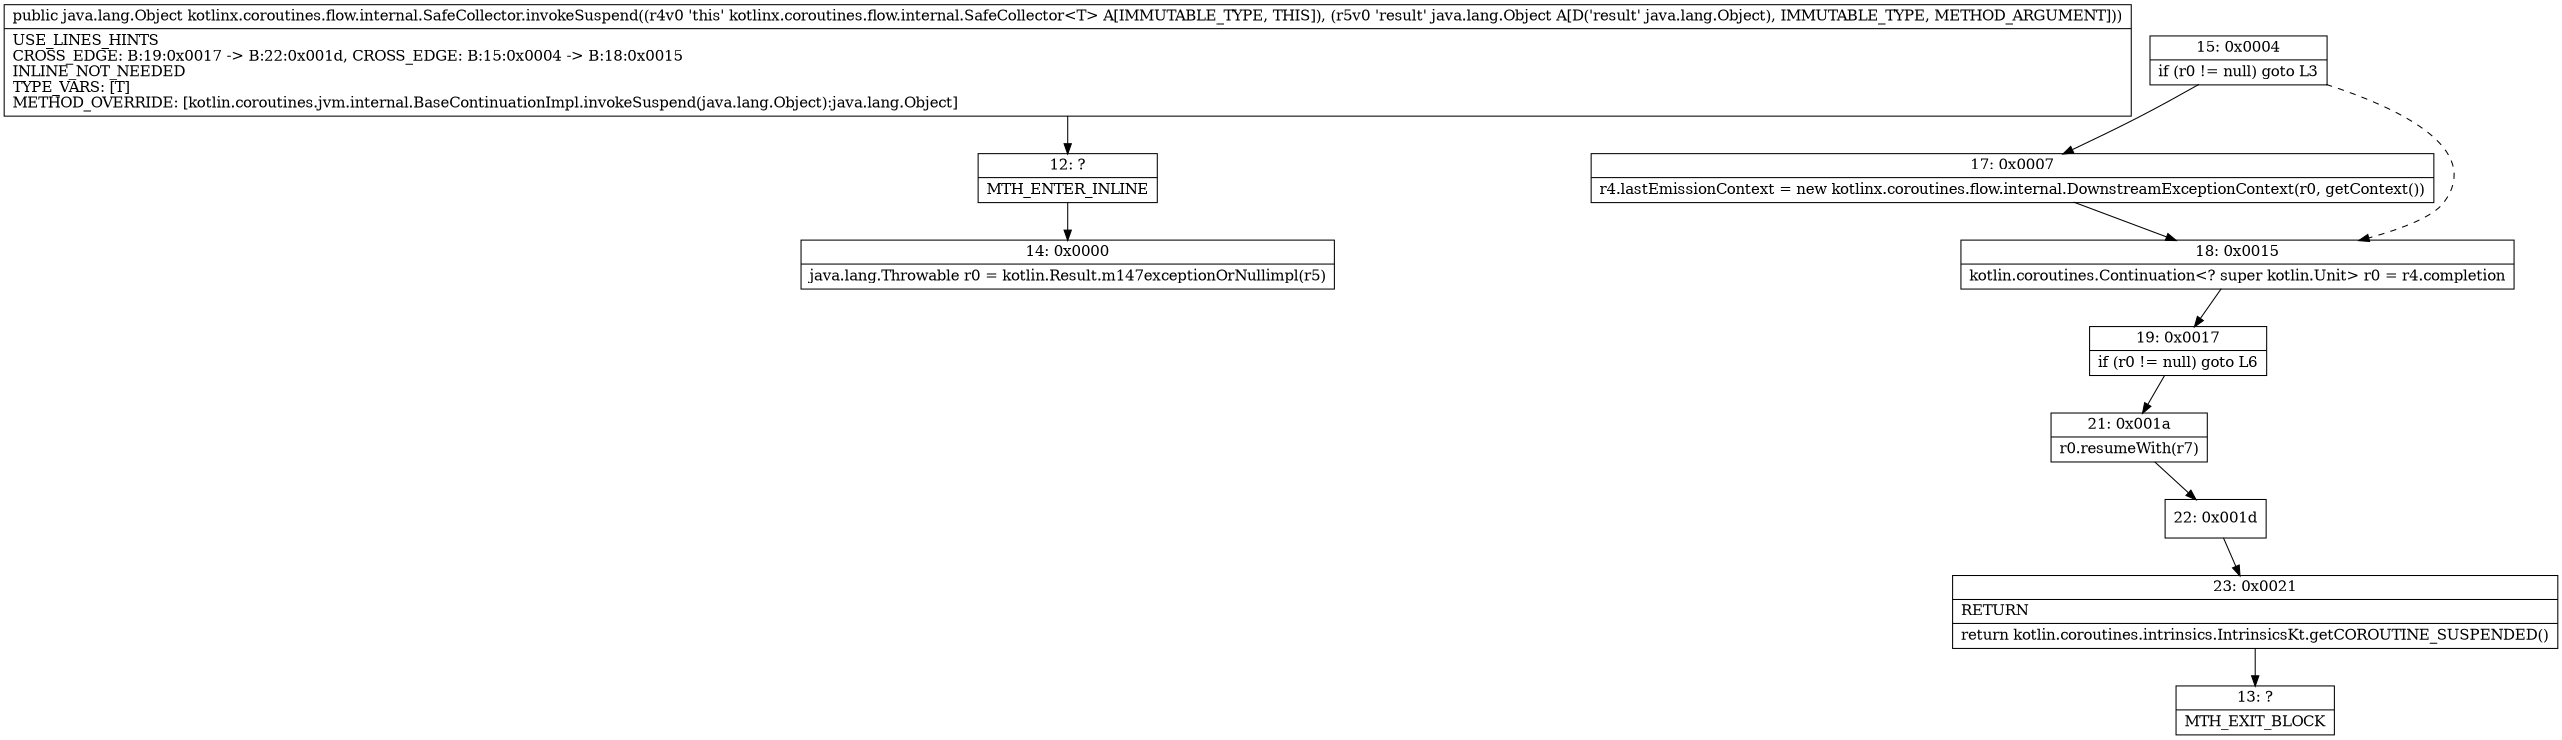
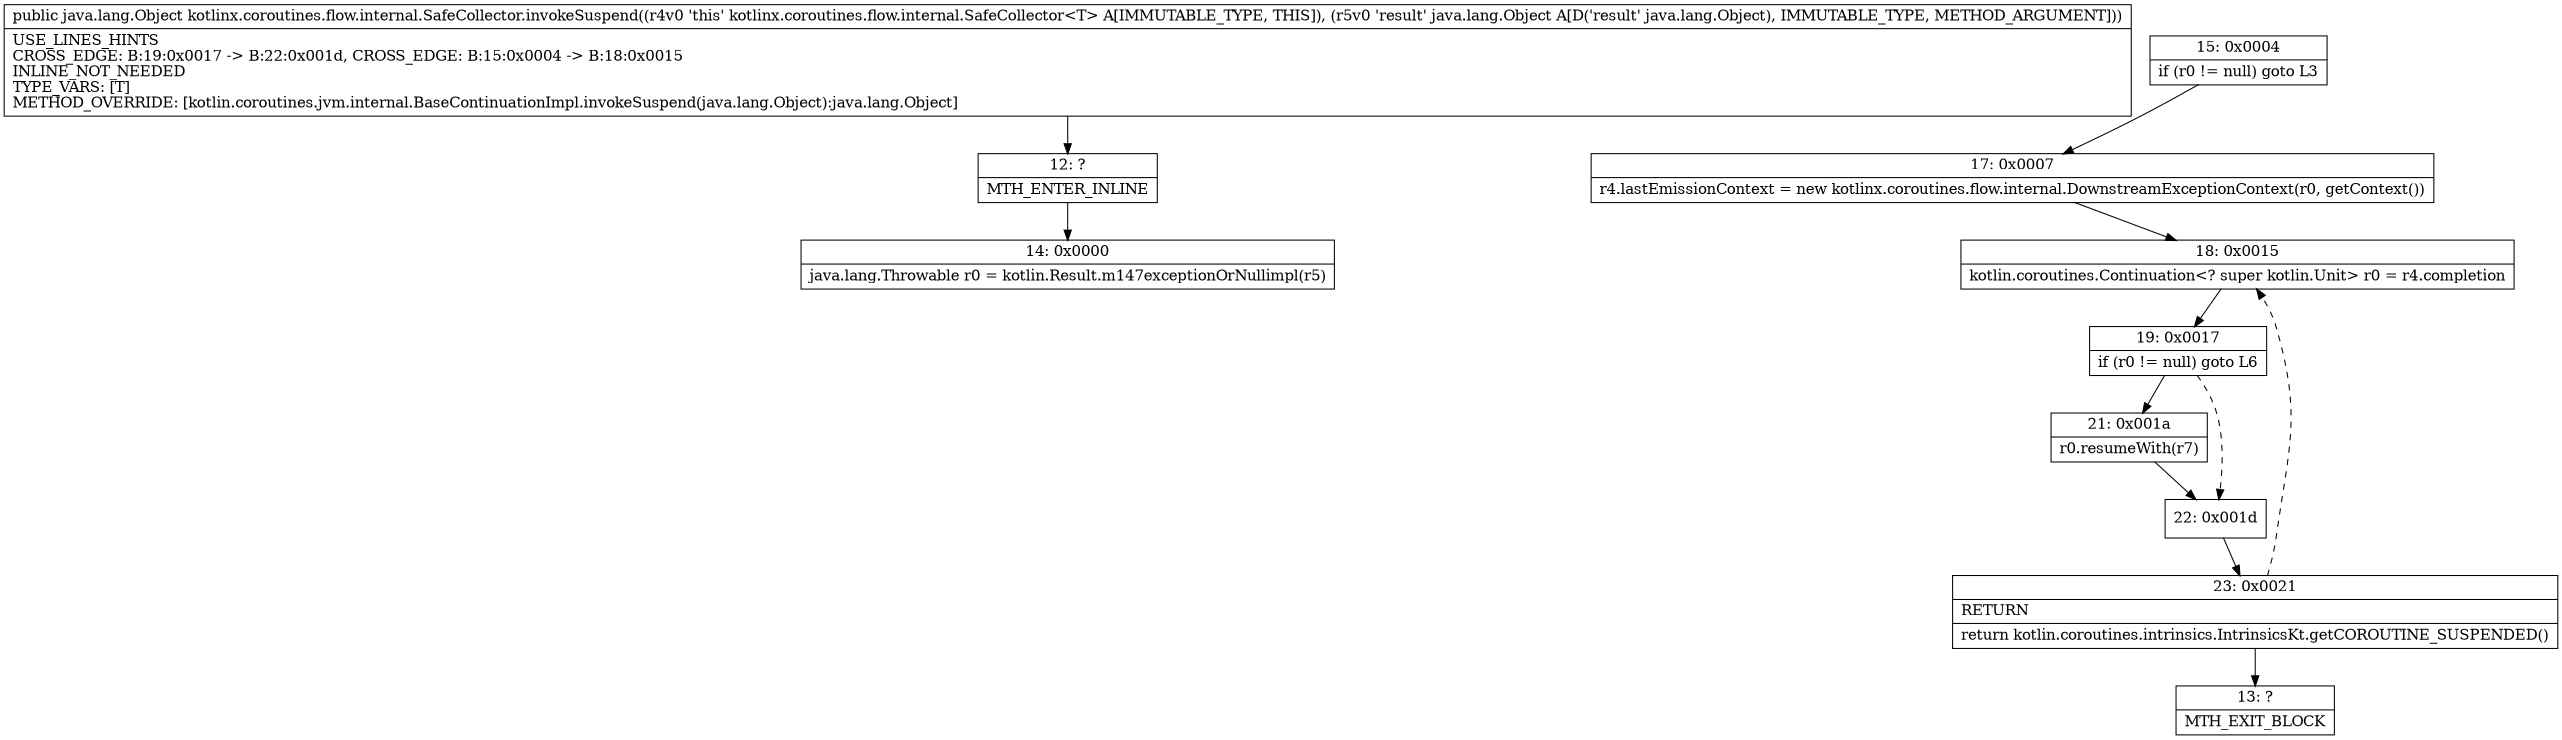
(2445, 151) -> (2290, 435)
none -> (2220, 430)
